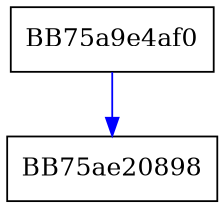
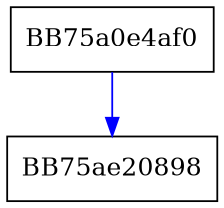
(112, 40) -> (112, 40)
